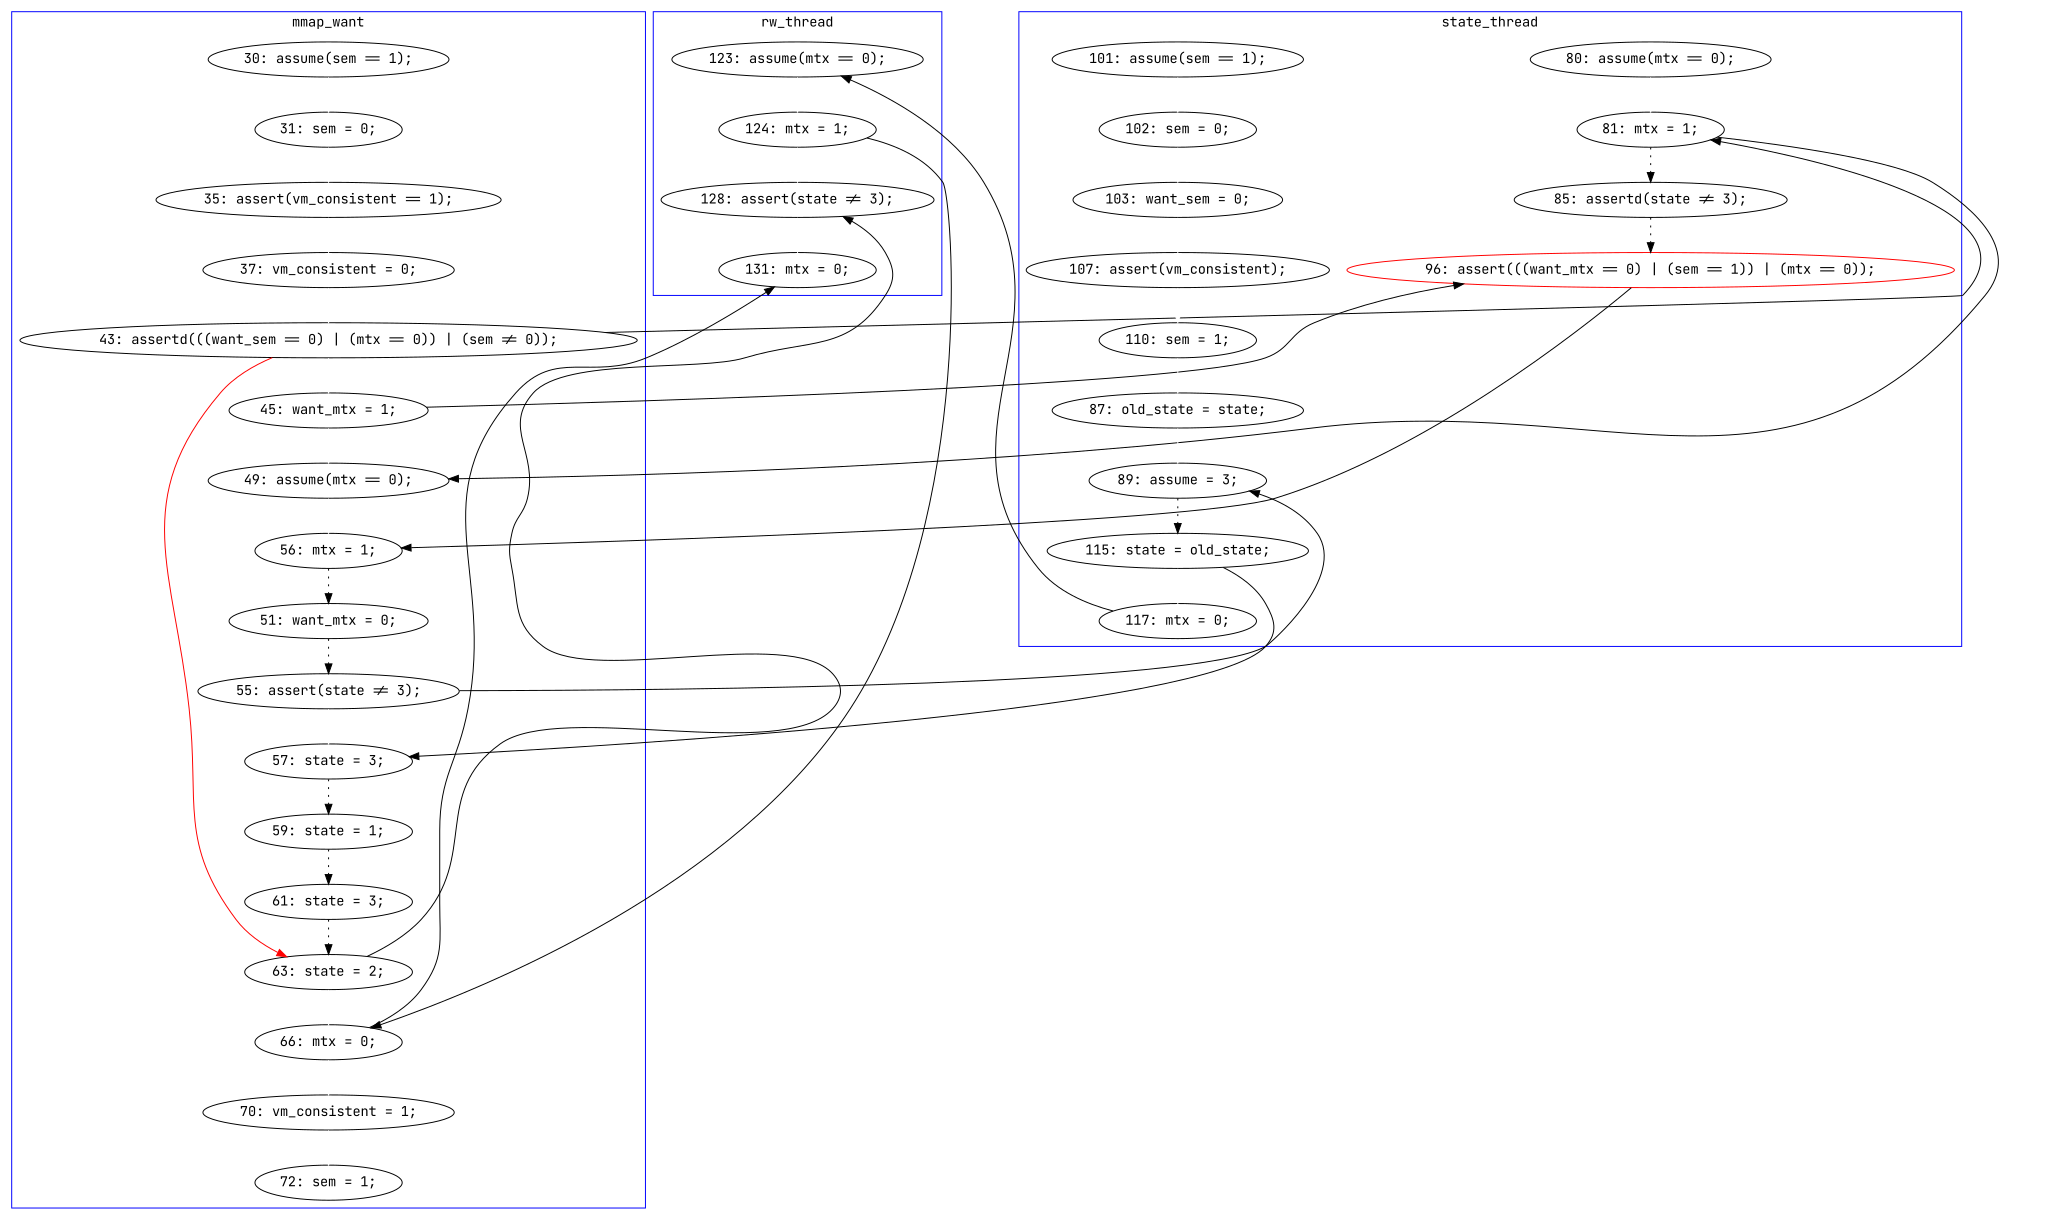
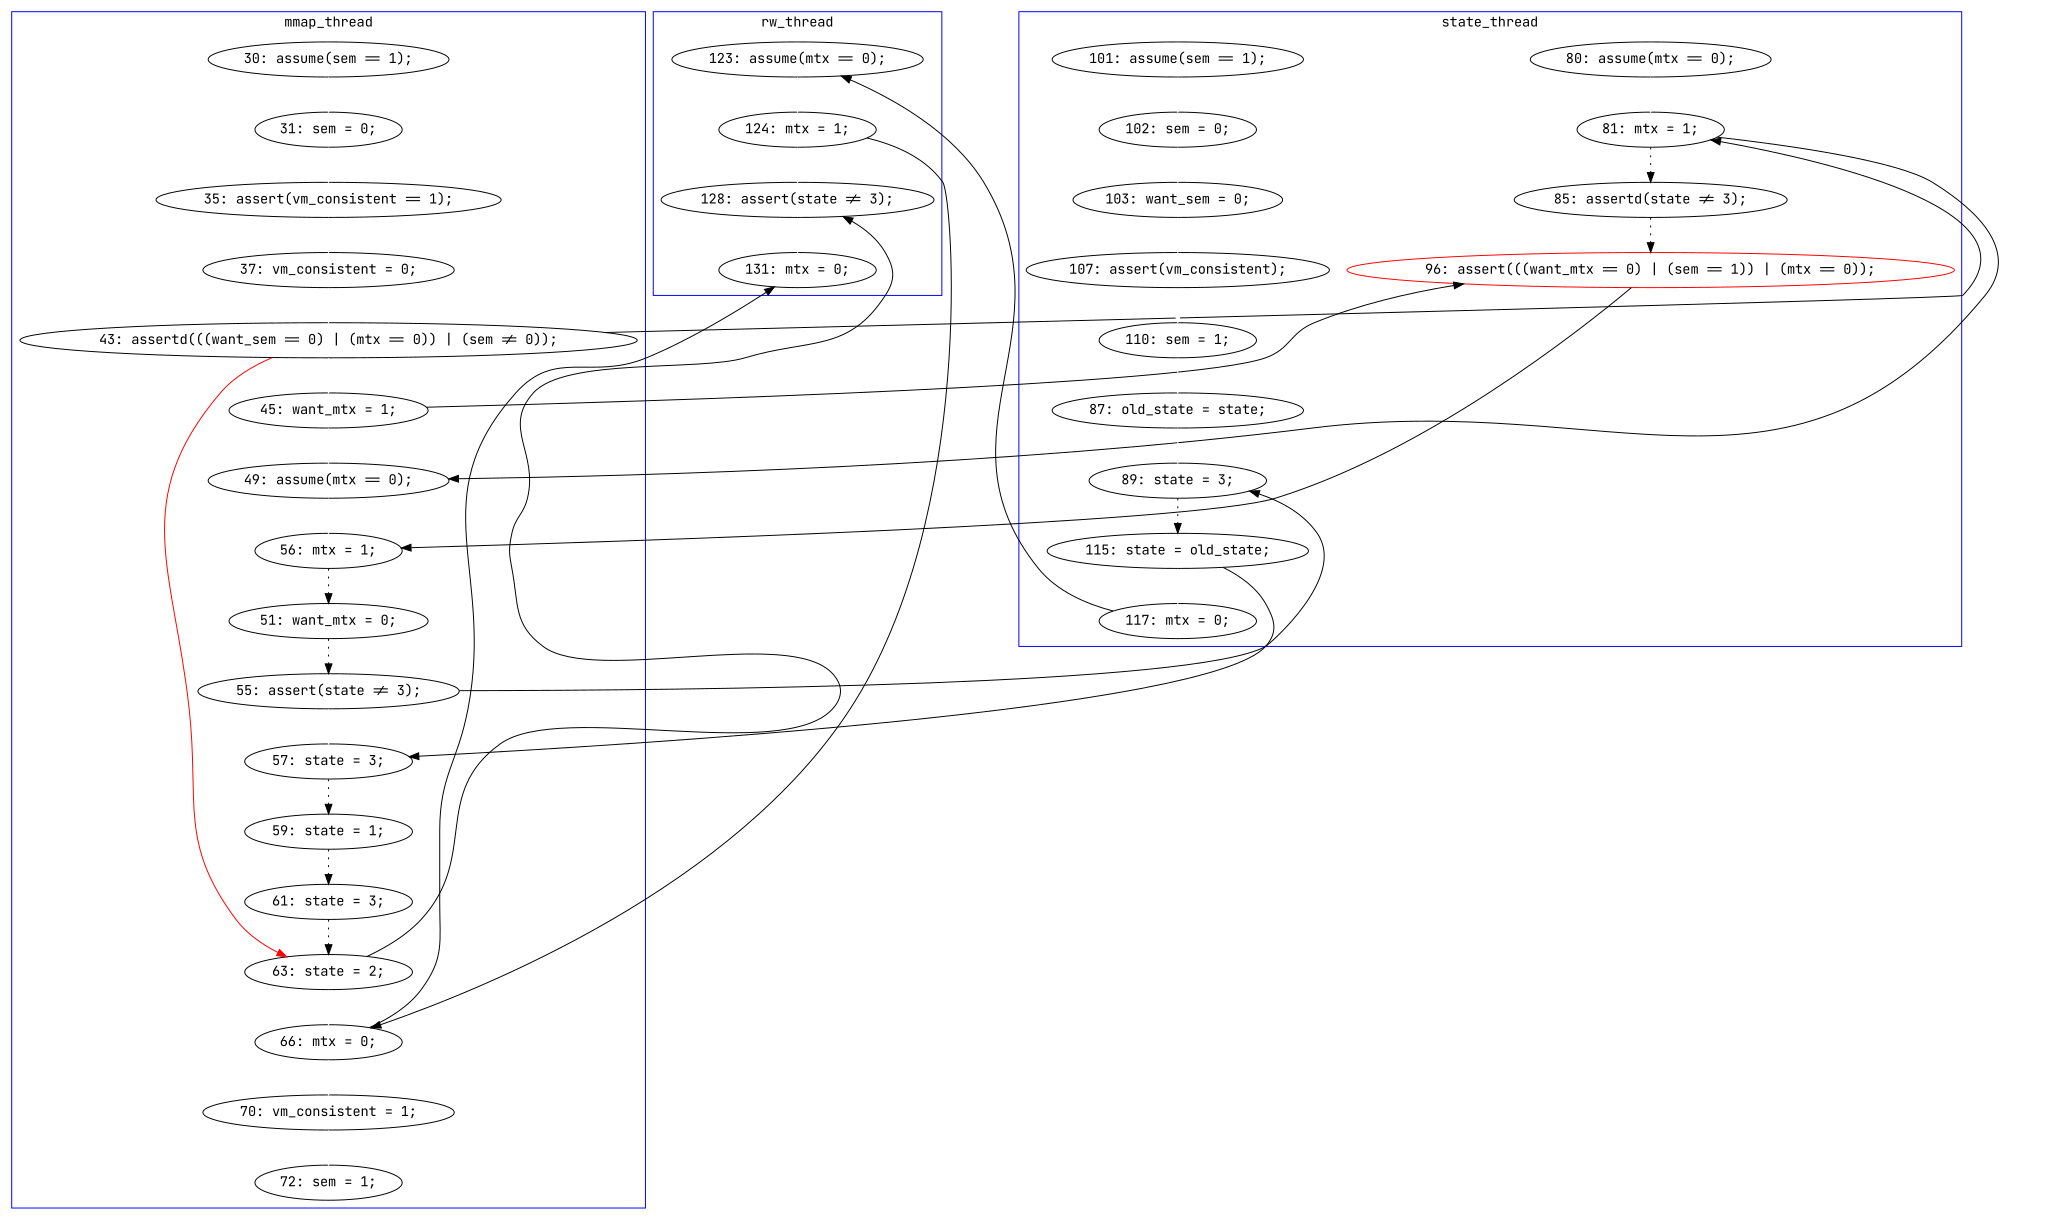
(329, 23) -> (329, 23)
(1178, 481) -> (1178, 481)
